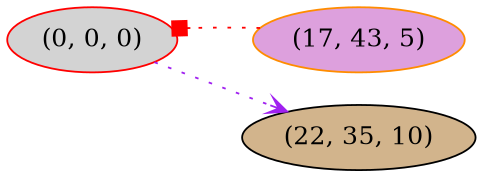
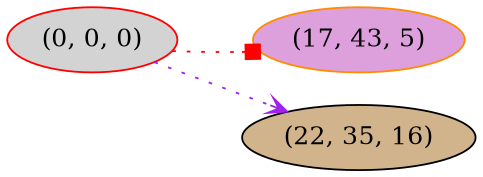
(225, 28) -> (207, 52)
(359, 138) -> (359, 138)
